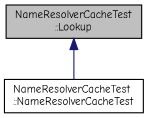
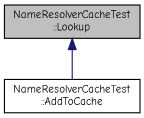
(74, 96) -> (72, 96)
